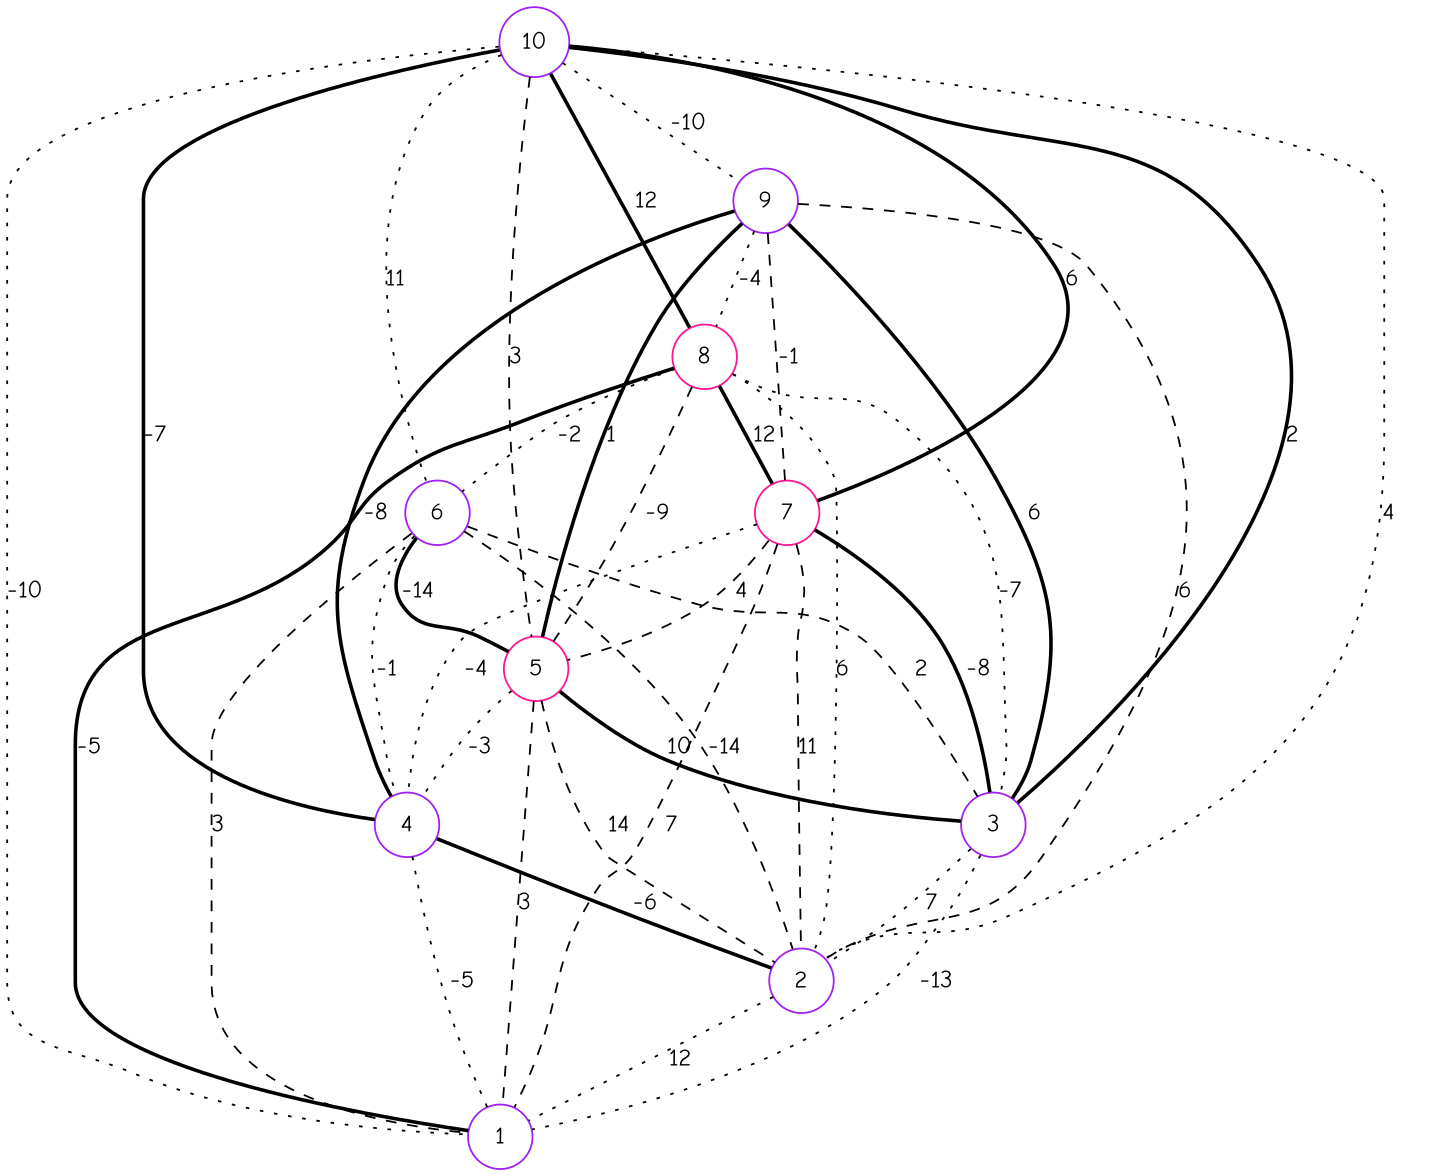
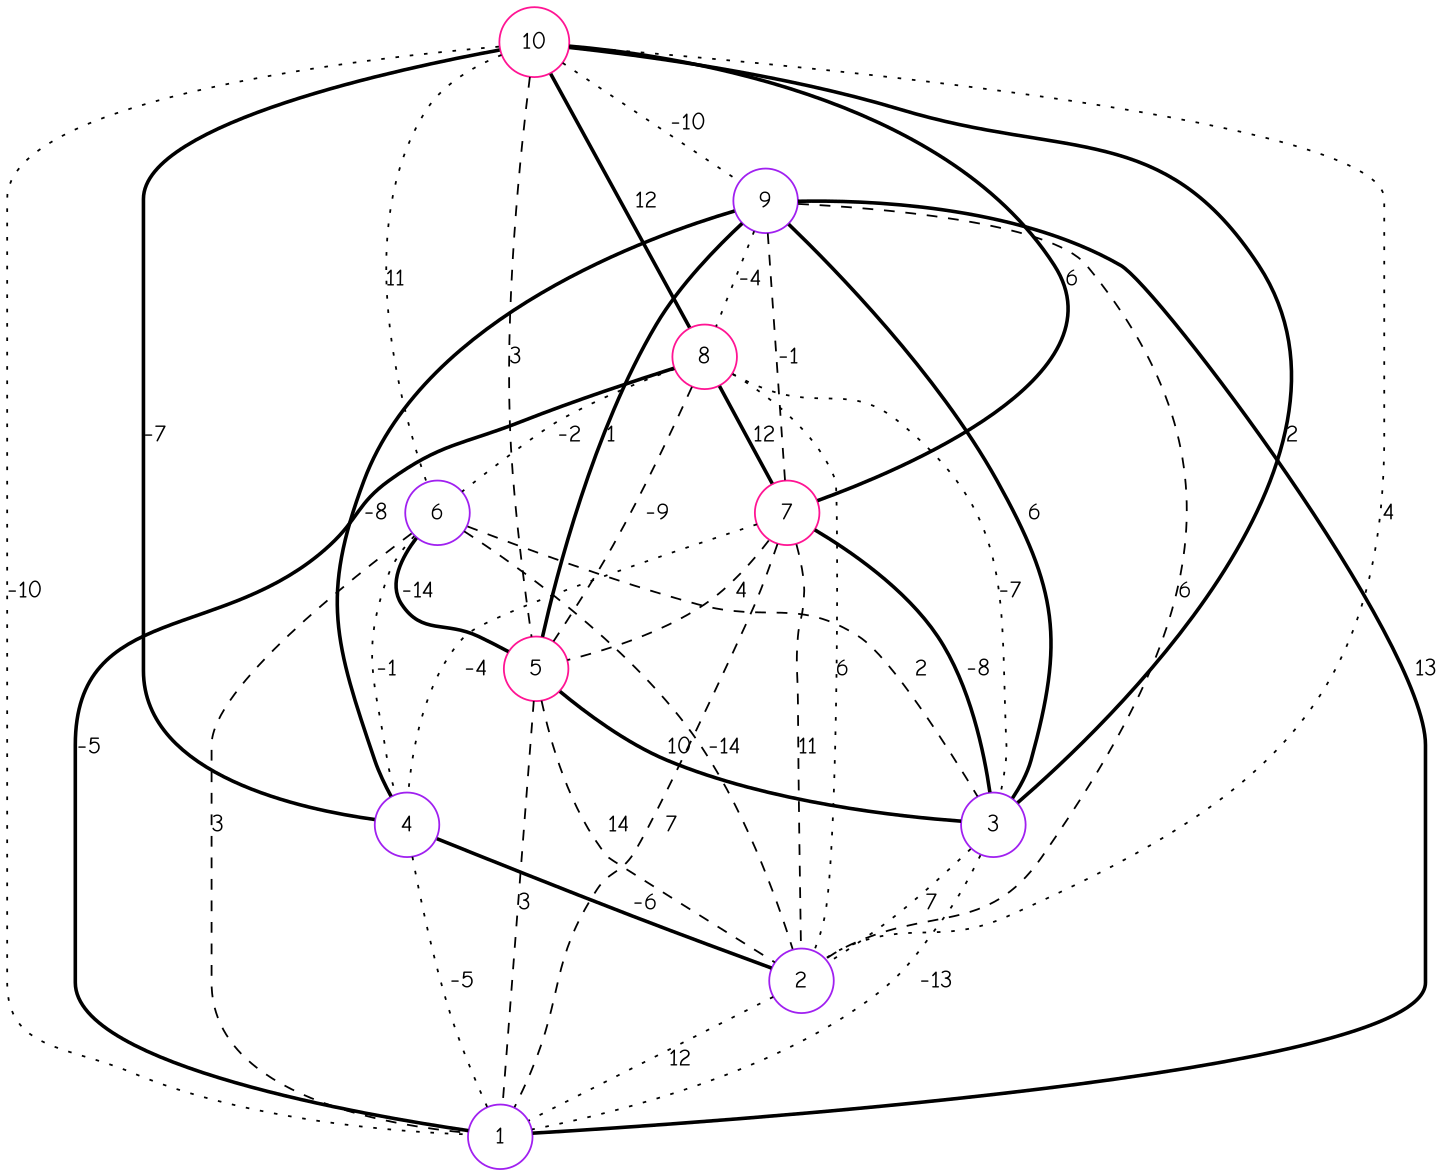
(534, 42) -> (534, 42)
(463, 740) -> none
none -> (1425, 869)
